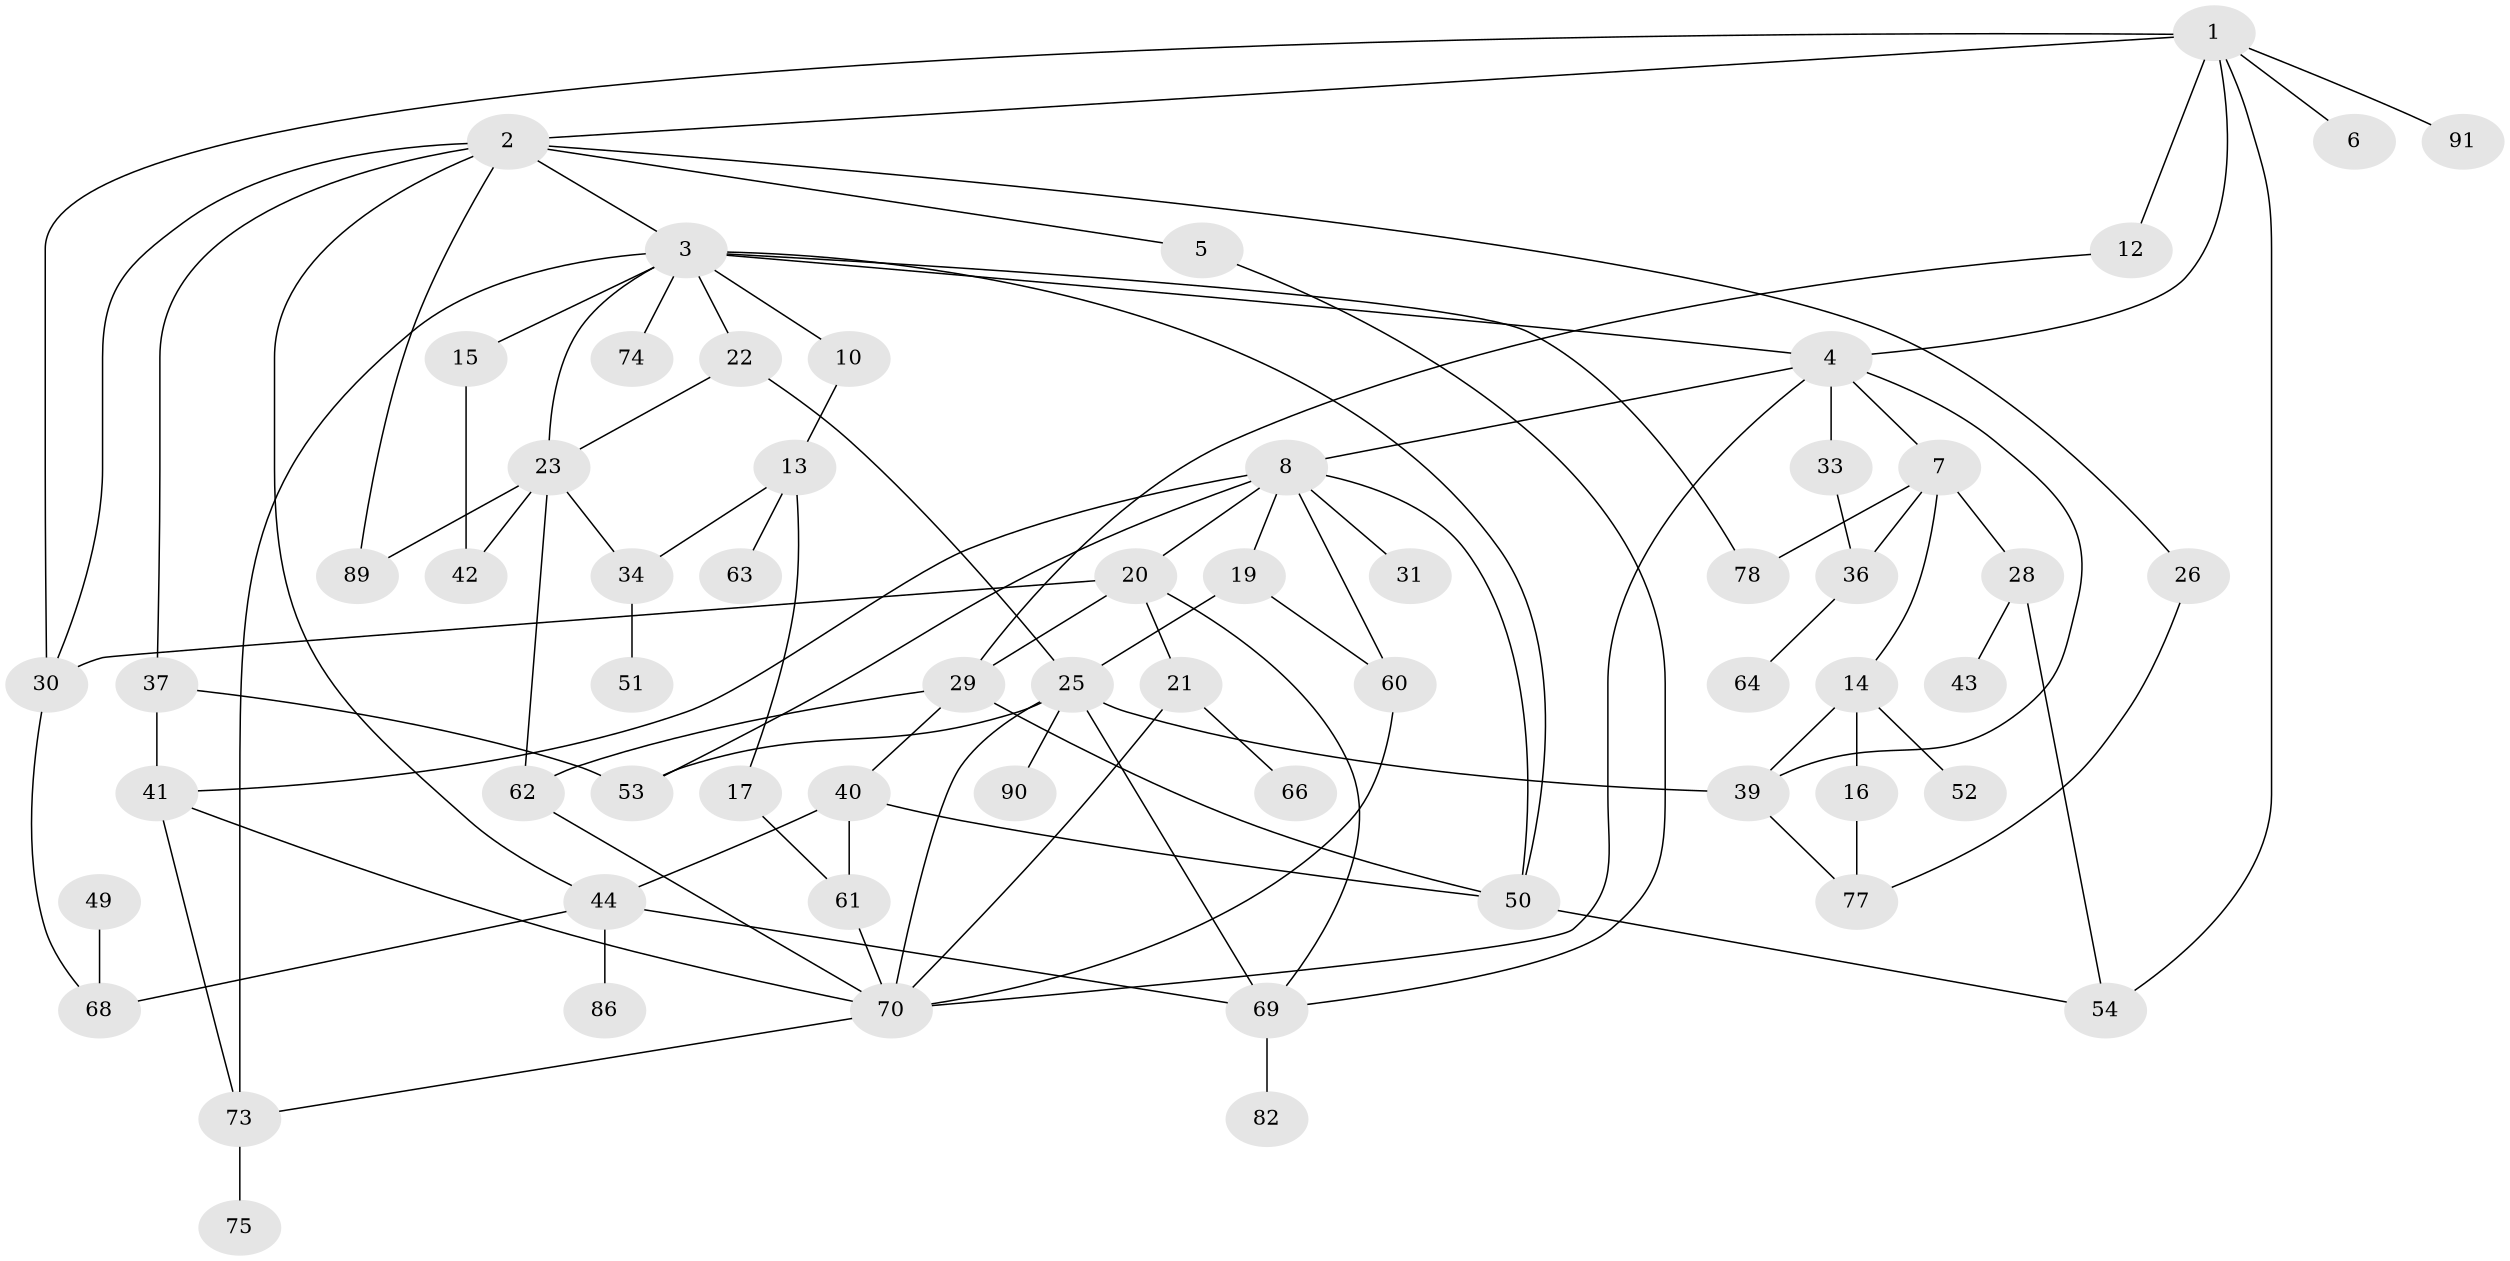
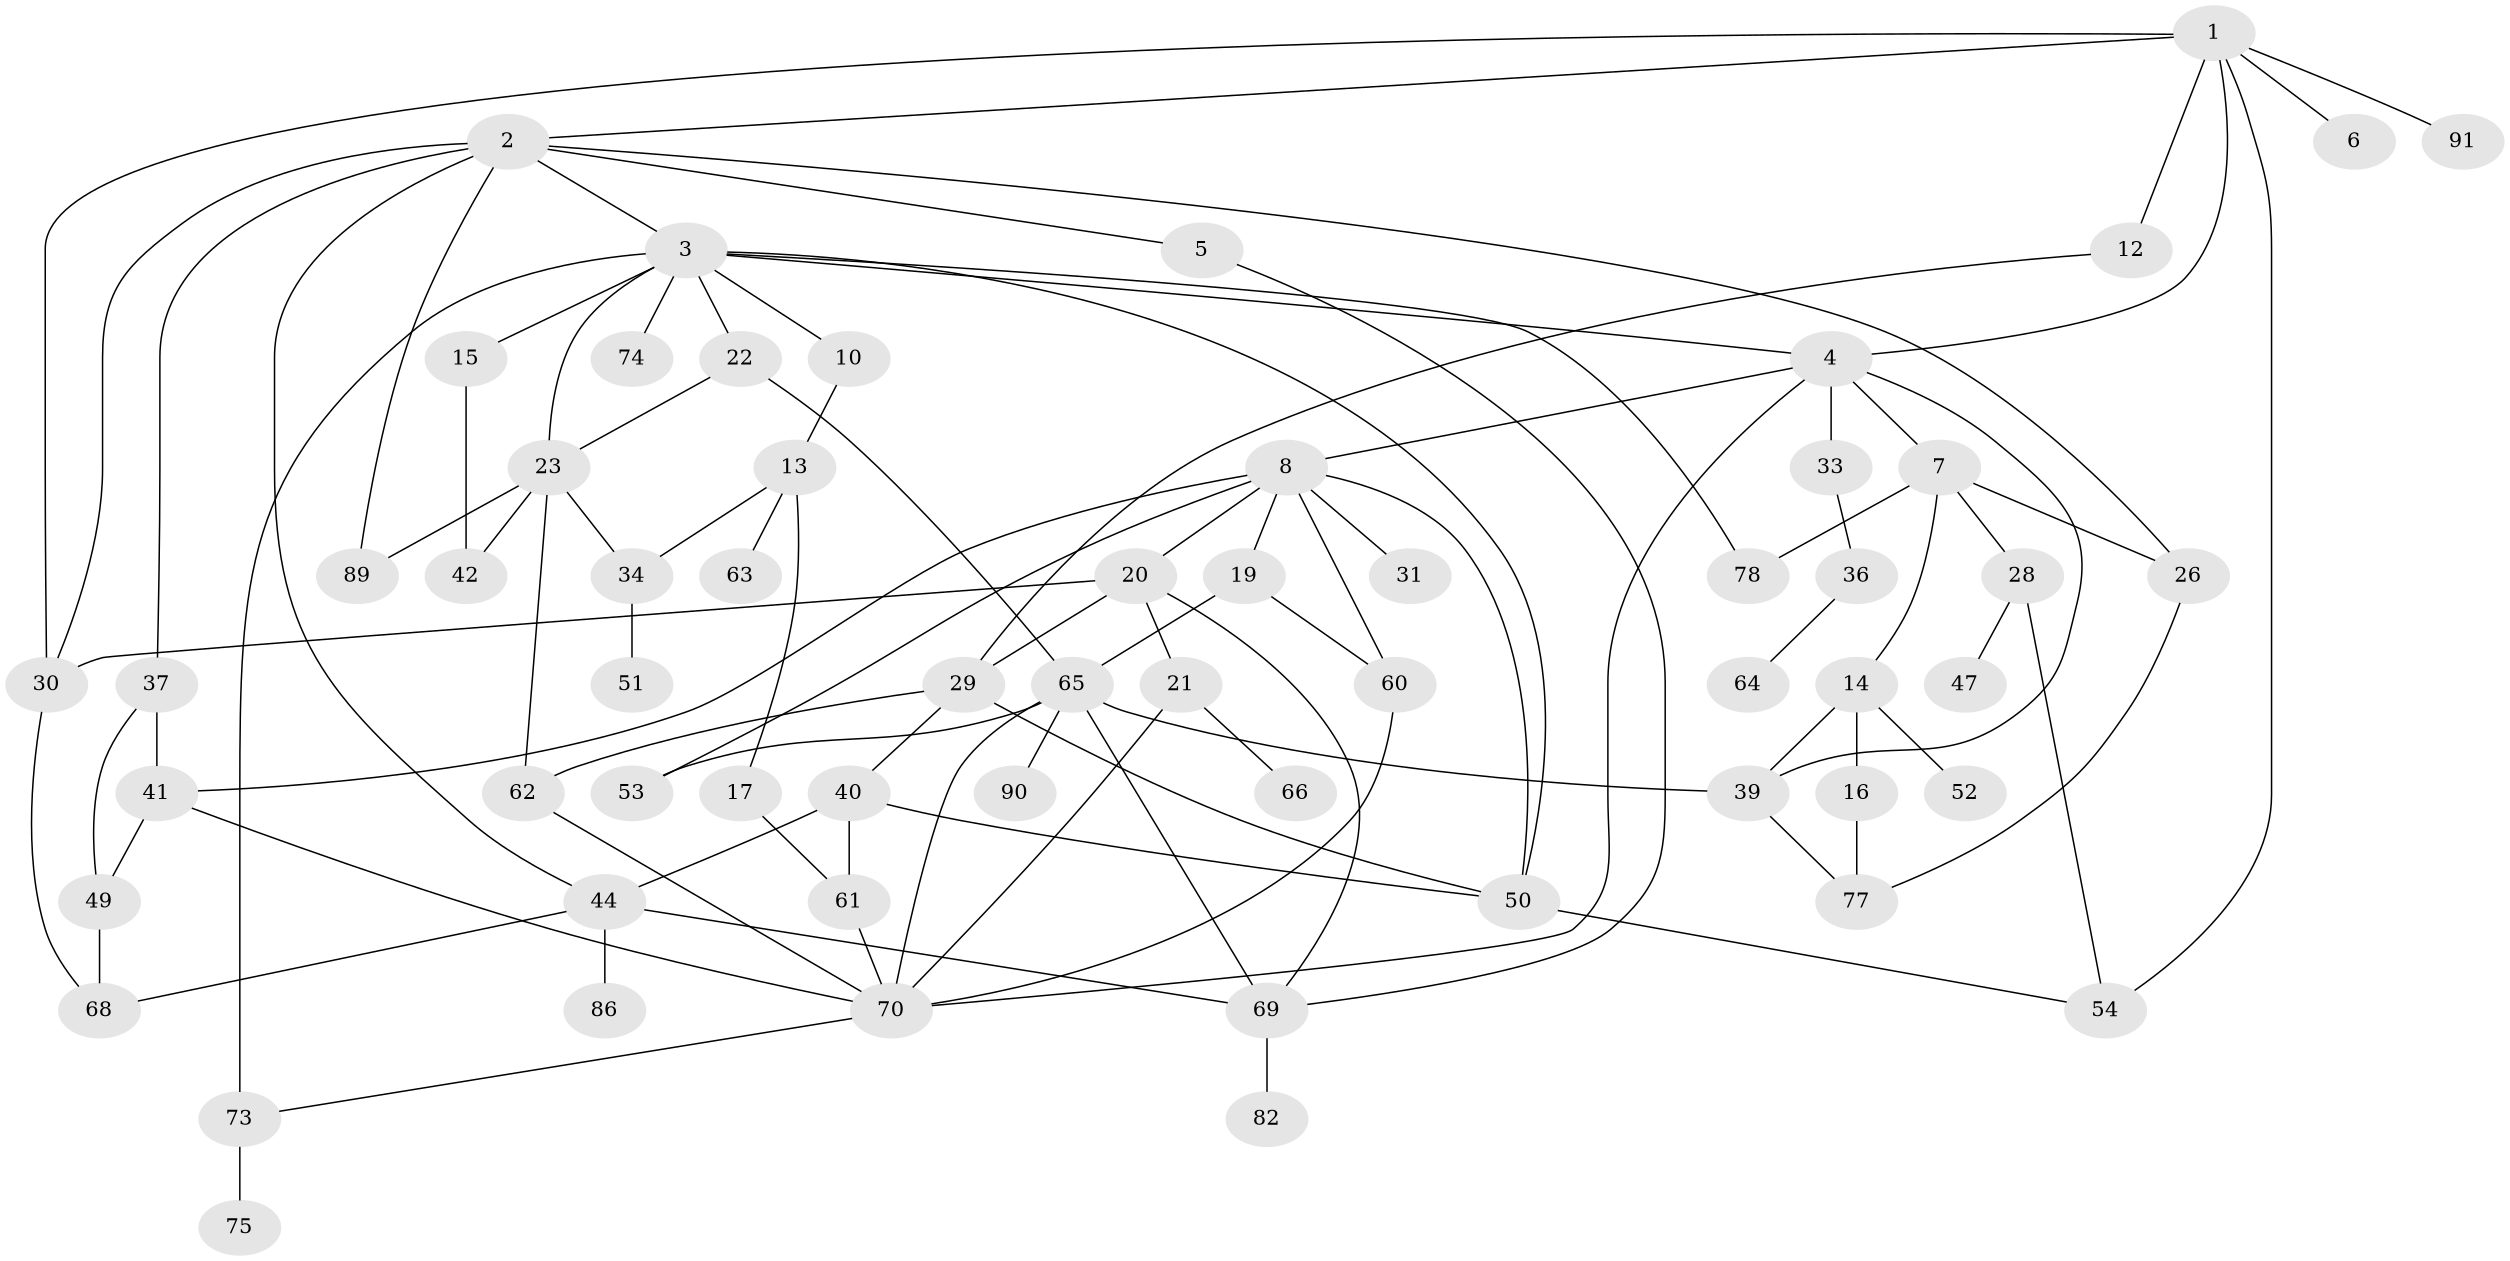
(1898, 522) -> (2060, 520)
(1072, 685) -> (1072, 685)
(1965, 685) -> (1965, 685)
(402, 722) -> (98, 787)
(198, 956) -> (128, 848)
